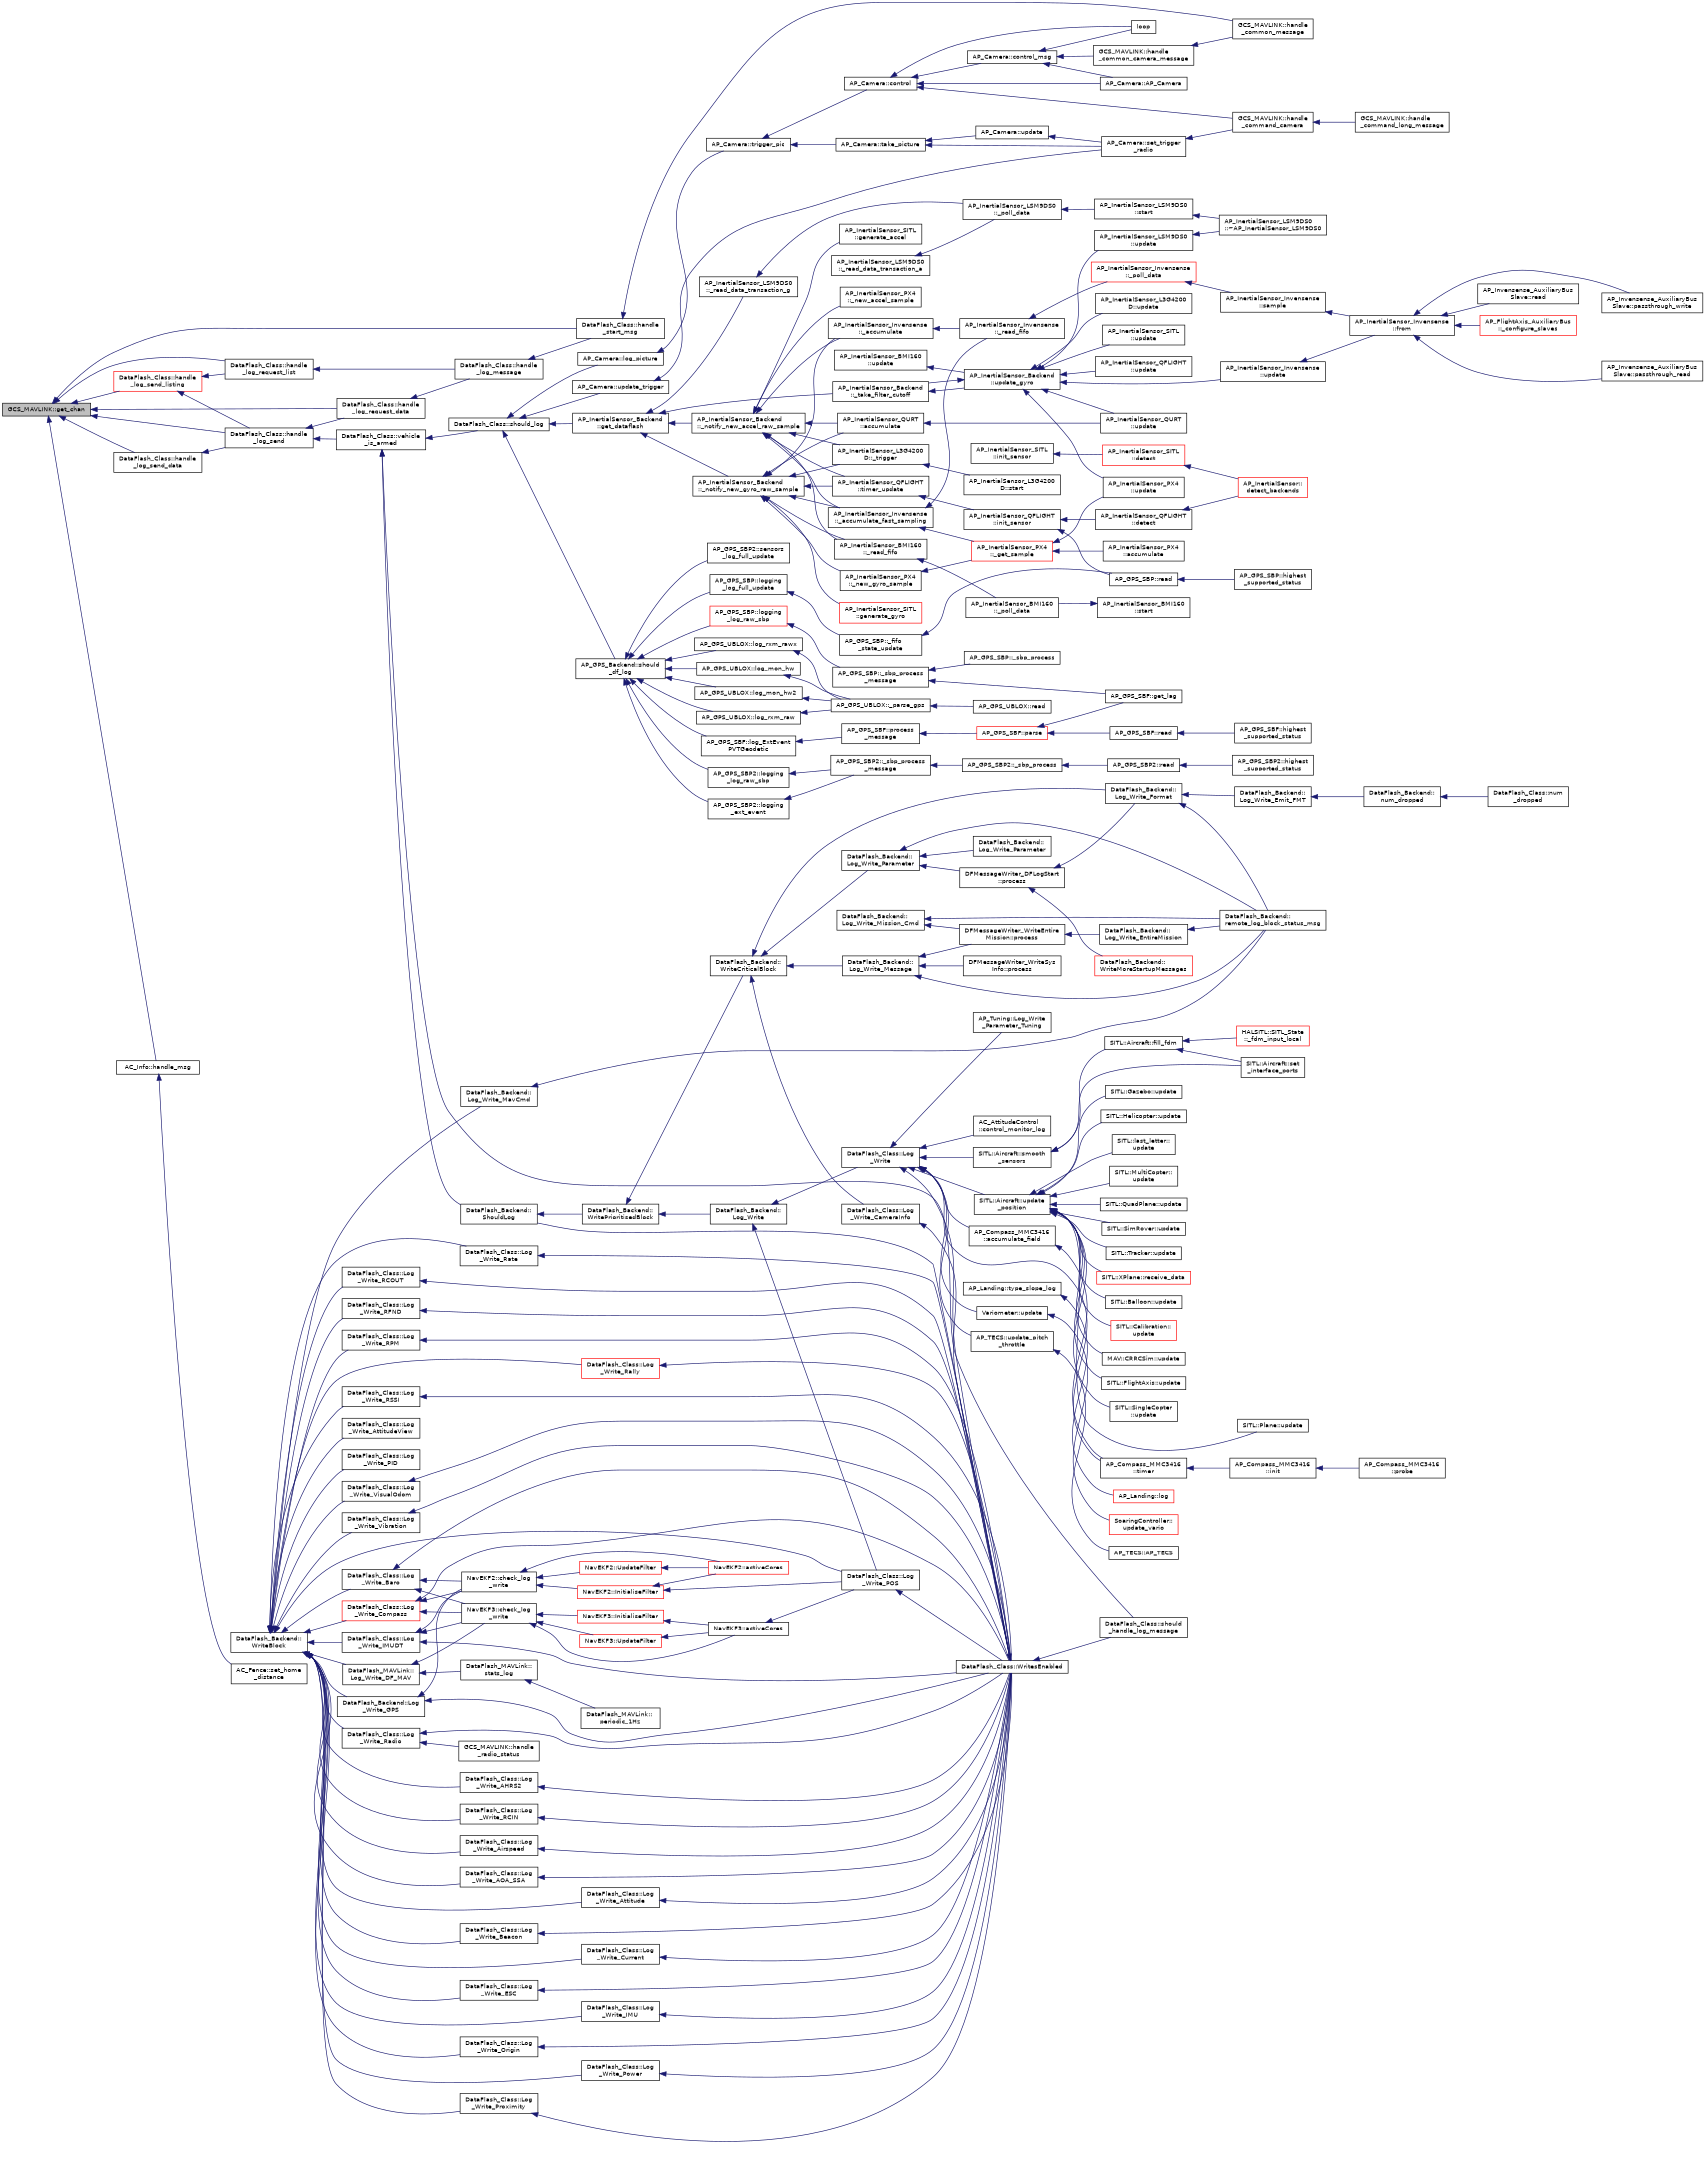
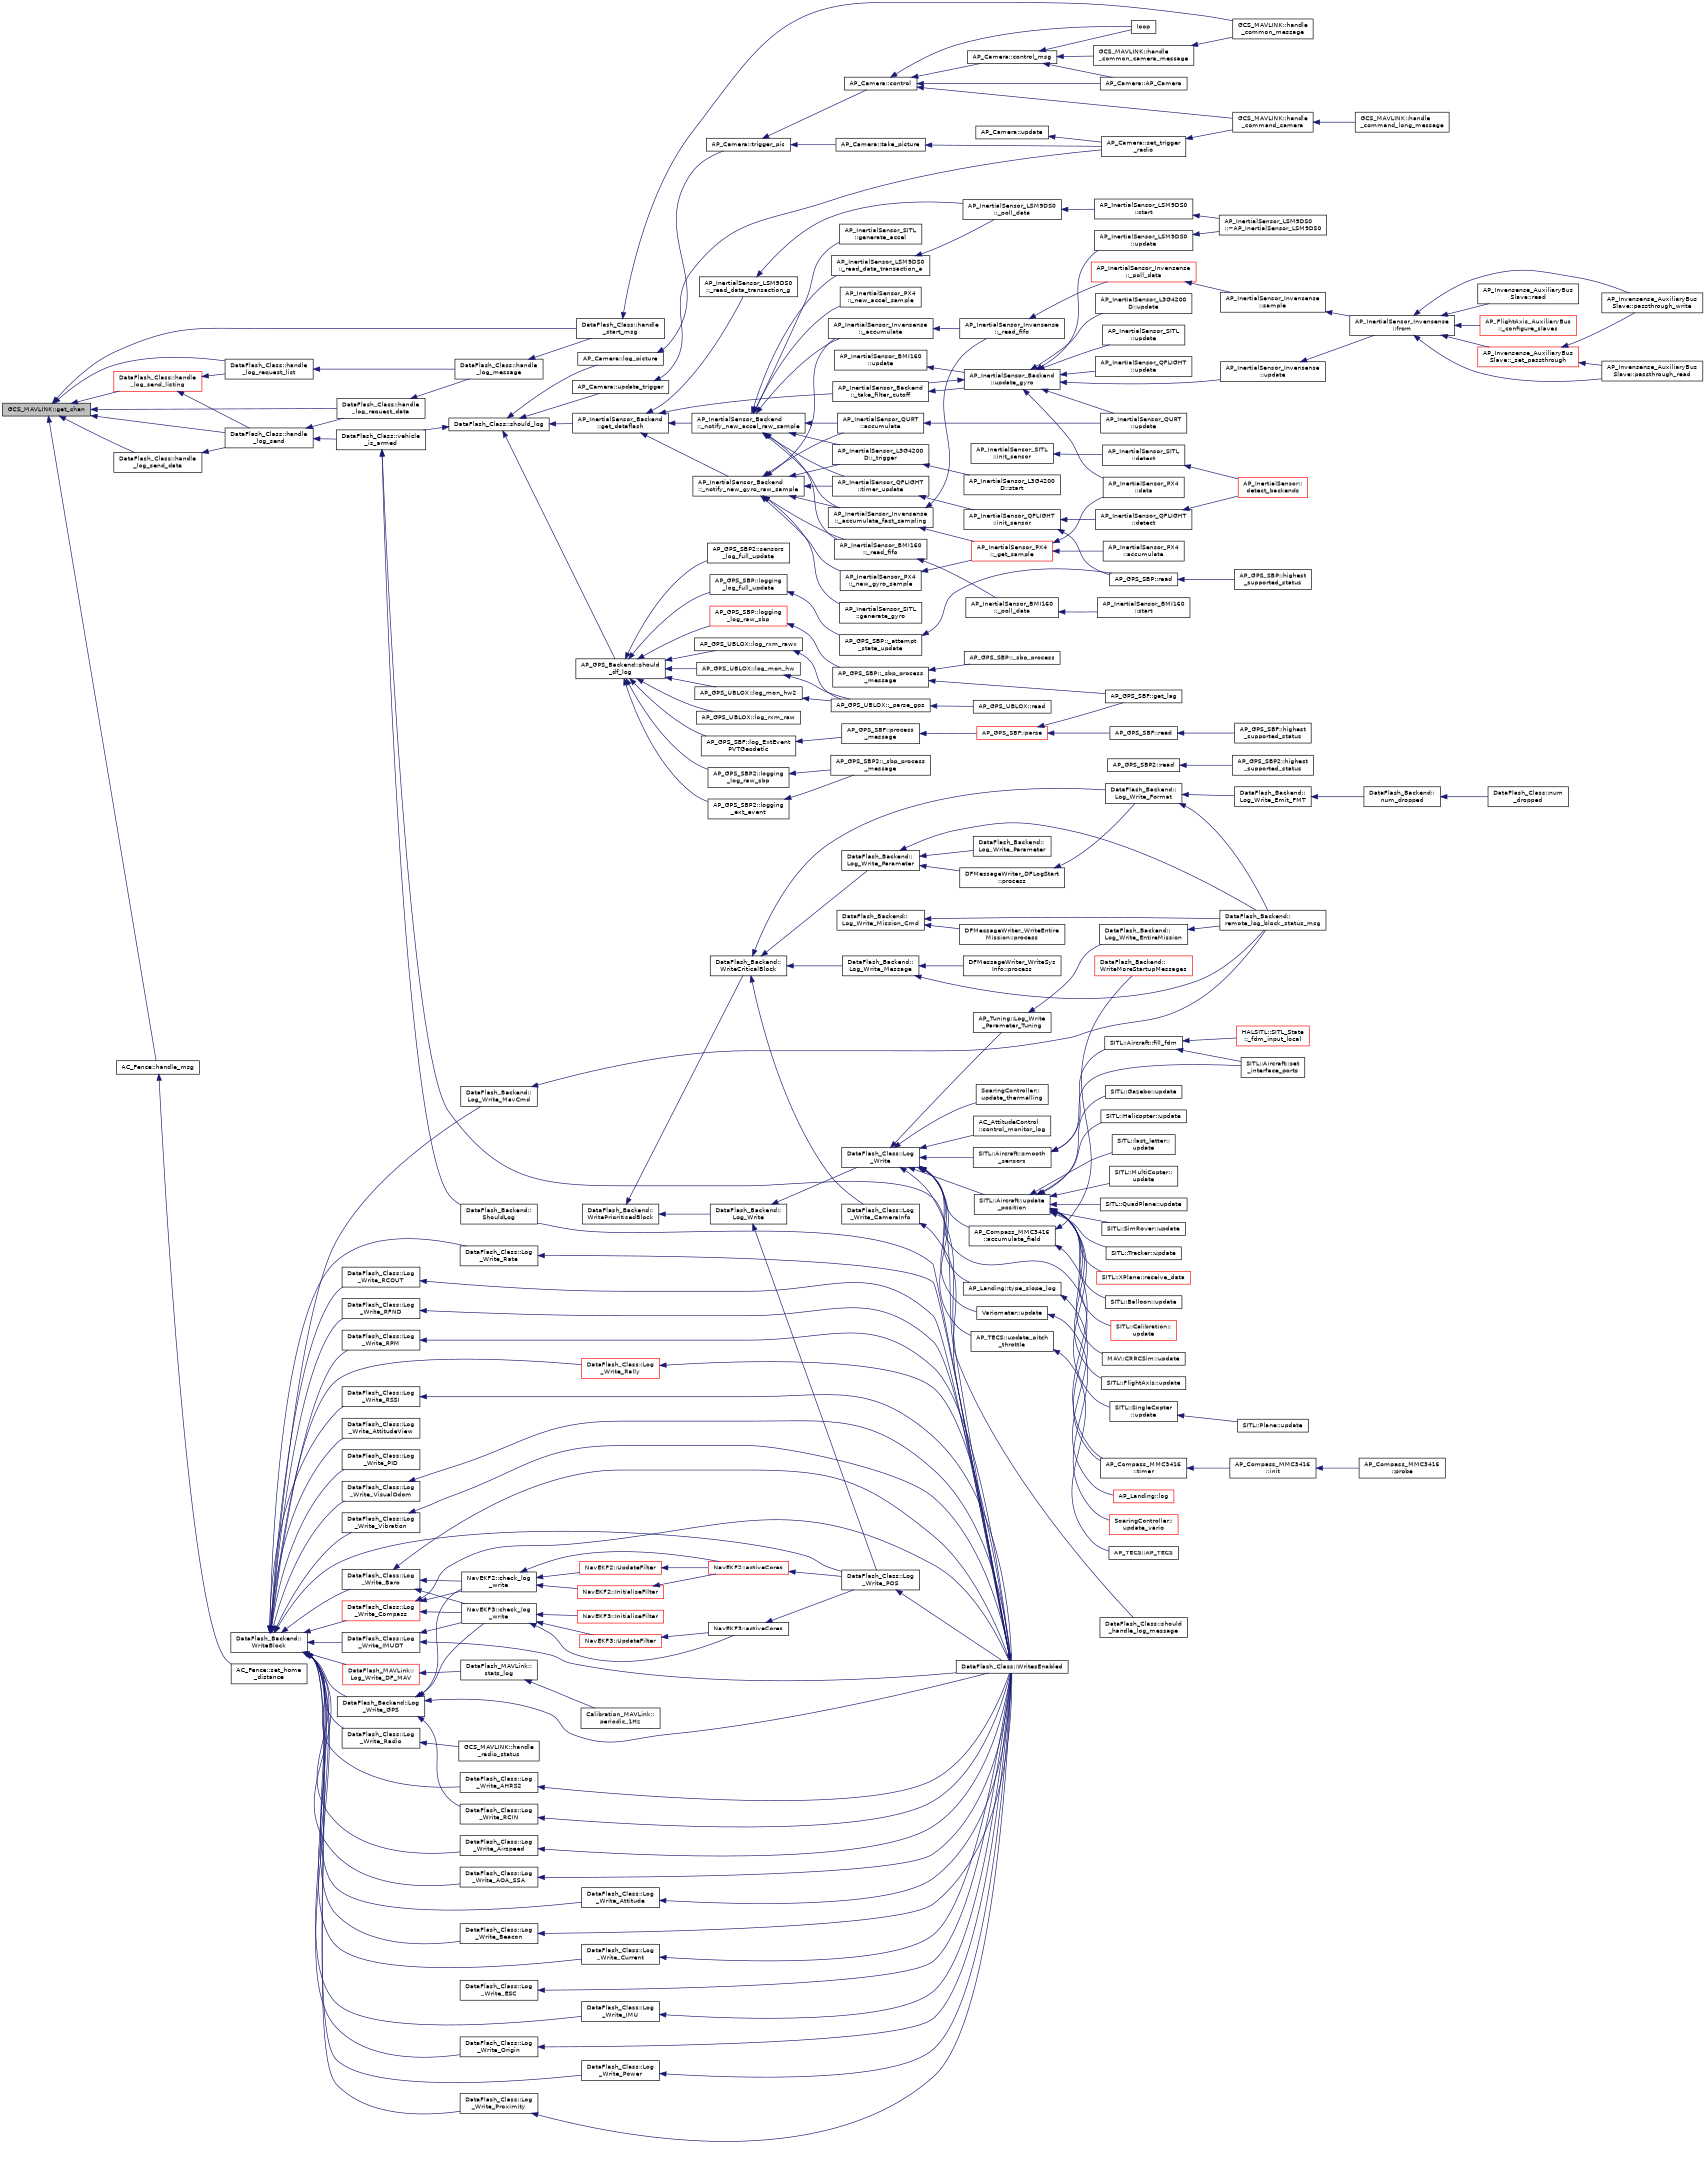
(954, 138) -> none
none -> (785, 334)
none -> (1528, 357)
(455, 434) -> (433, 429)
(1144, 455) -> (1144, 455)
(1144, 487) -> (1144, 487)
(1075, 603) -> (1081, 612)
(881, 613) -> (881, 613)
(881, 645) -> (881, 645)
(819, 711) -> none
(1012, 765) -> none
(1071, 922) -> (1086, 1118)
(1086, 934) -> (1070, 979)
(948, 950) -> none
(158, 1067) -> (158, 1067)
none -> (1012, 1094)
(563, 1214) -> none
none -> (944, 1229)
(1094, 1429) -> (1211, 1419)
(756, 1586) -> (818, 1574)
(433, 1619) -> none
(689, 1623) -> none
(447, 1647) -> (448, 1655)
(1075, 1648) -> none
(381, 1675) -> (381, 1675)
(621, 1718) -> (621, 1718)
(720, 1743) -> none
(333, 1785) -> (437, 1766)
(329, 1957) -> none
